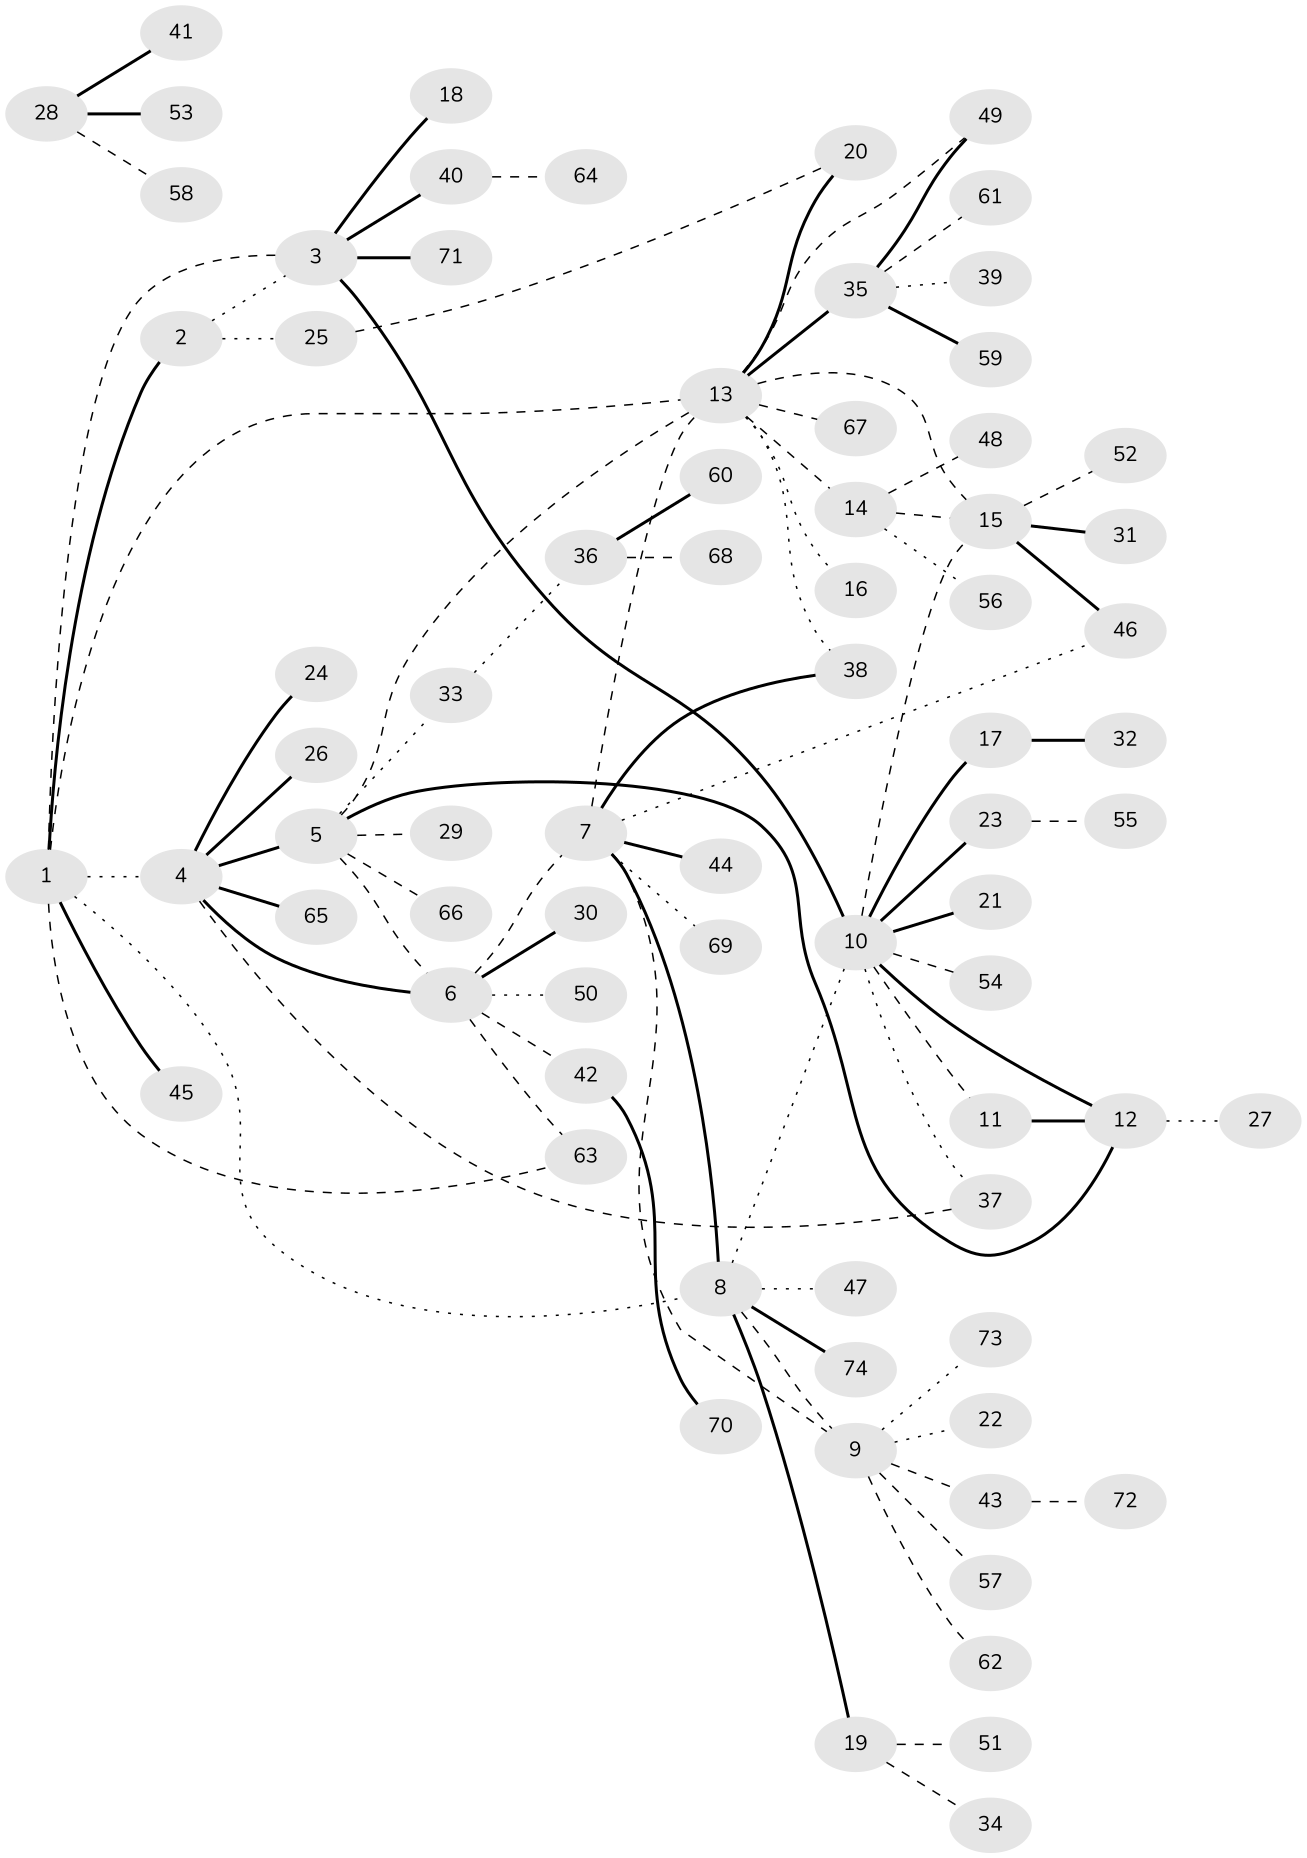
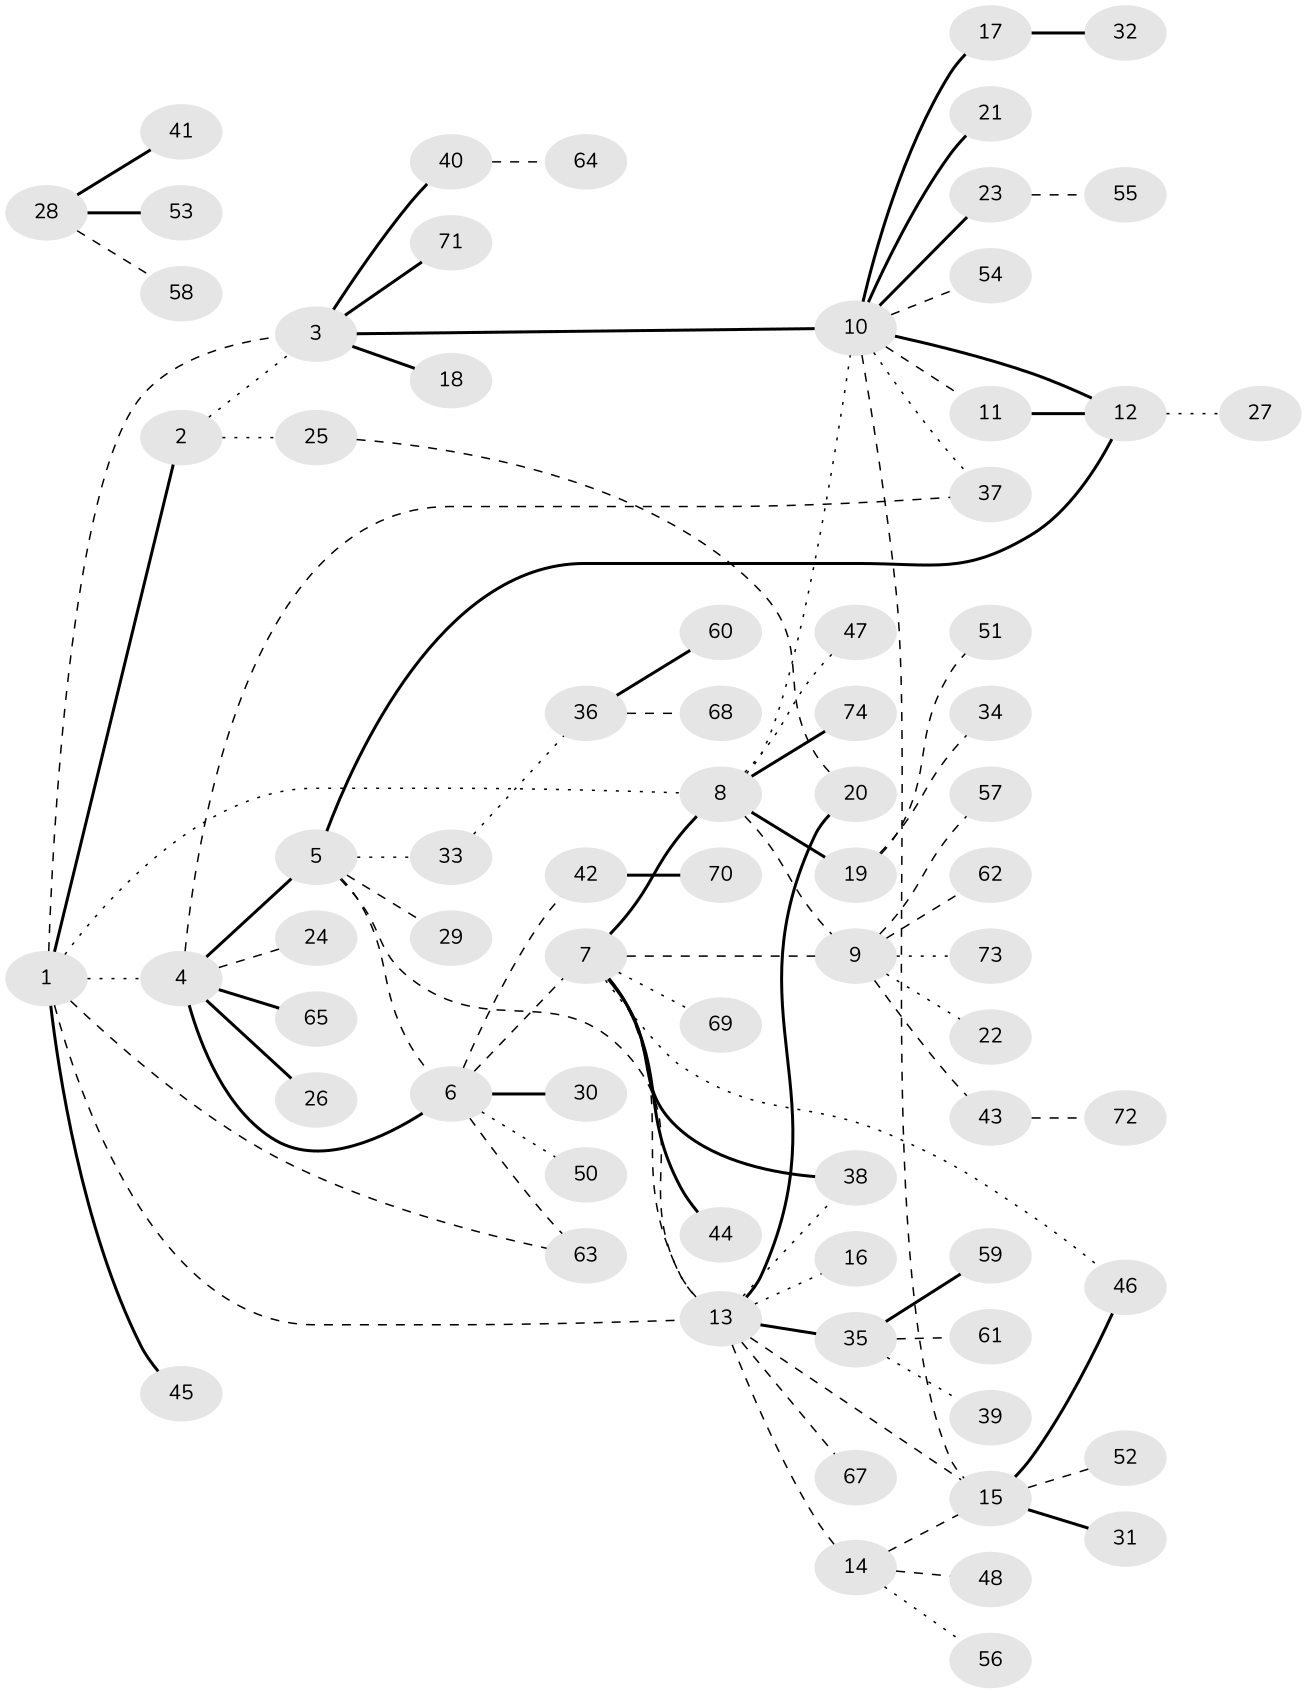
(991, 117) -> none
(239, 770) -> (249, 958)
(451, 914) -> none
